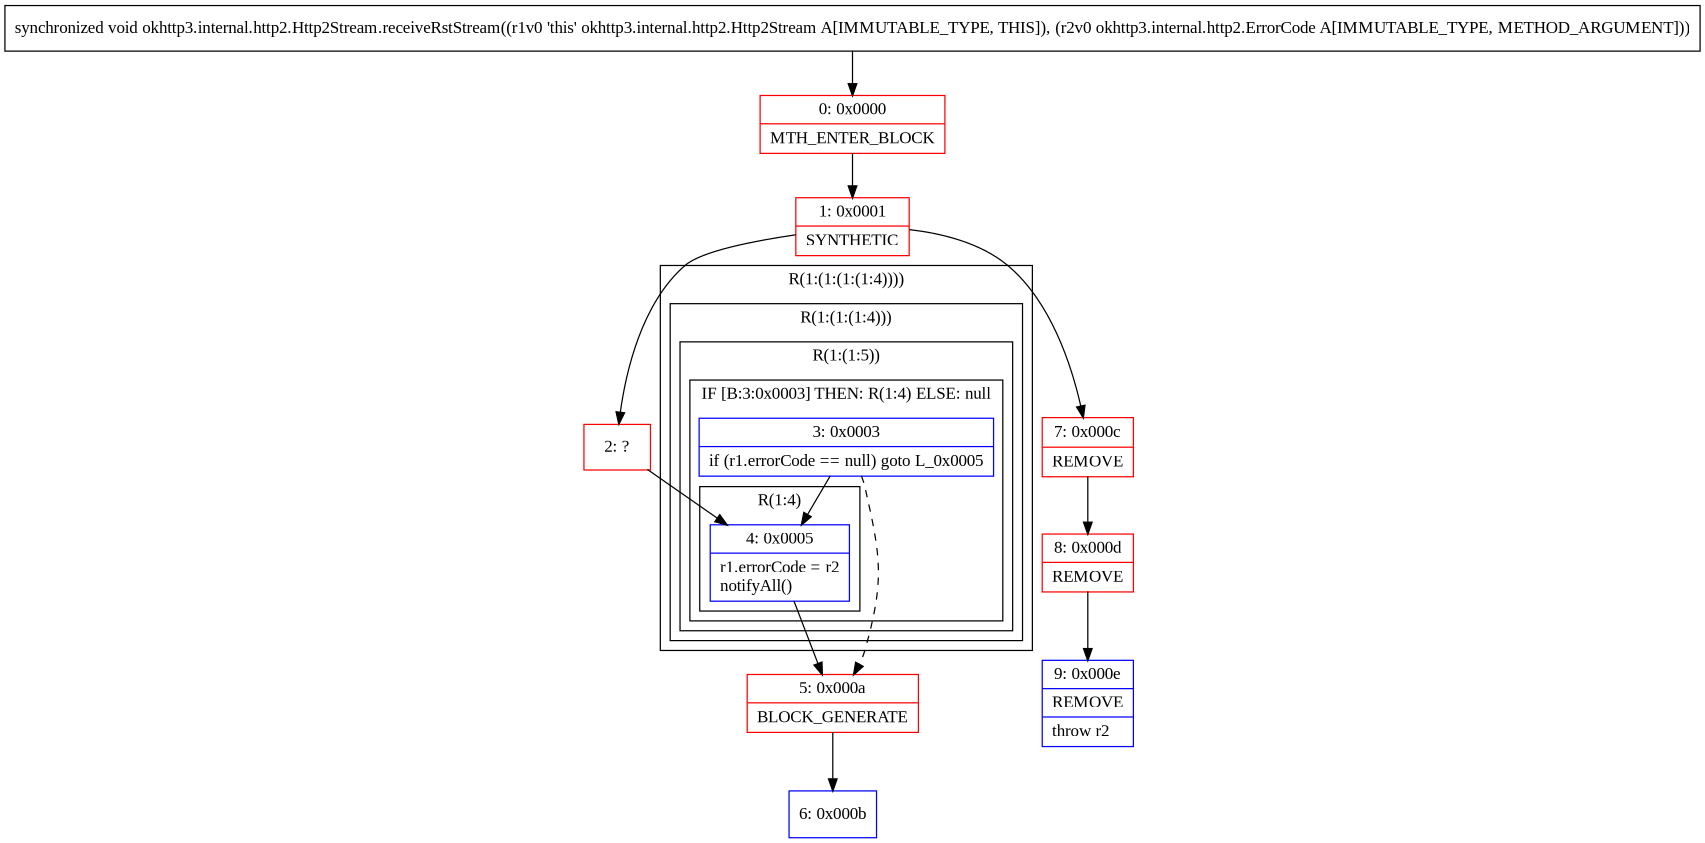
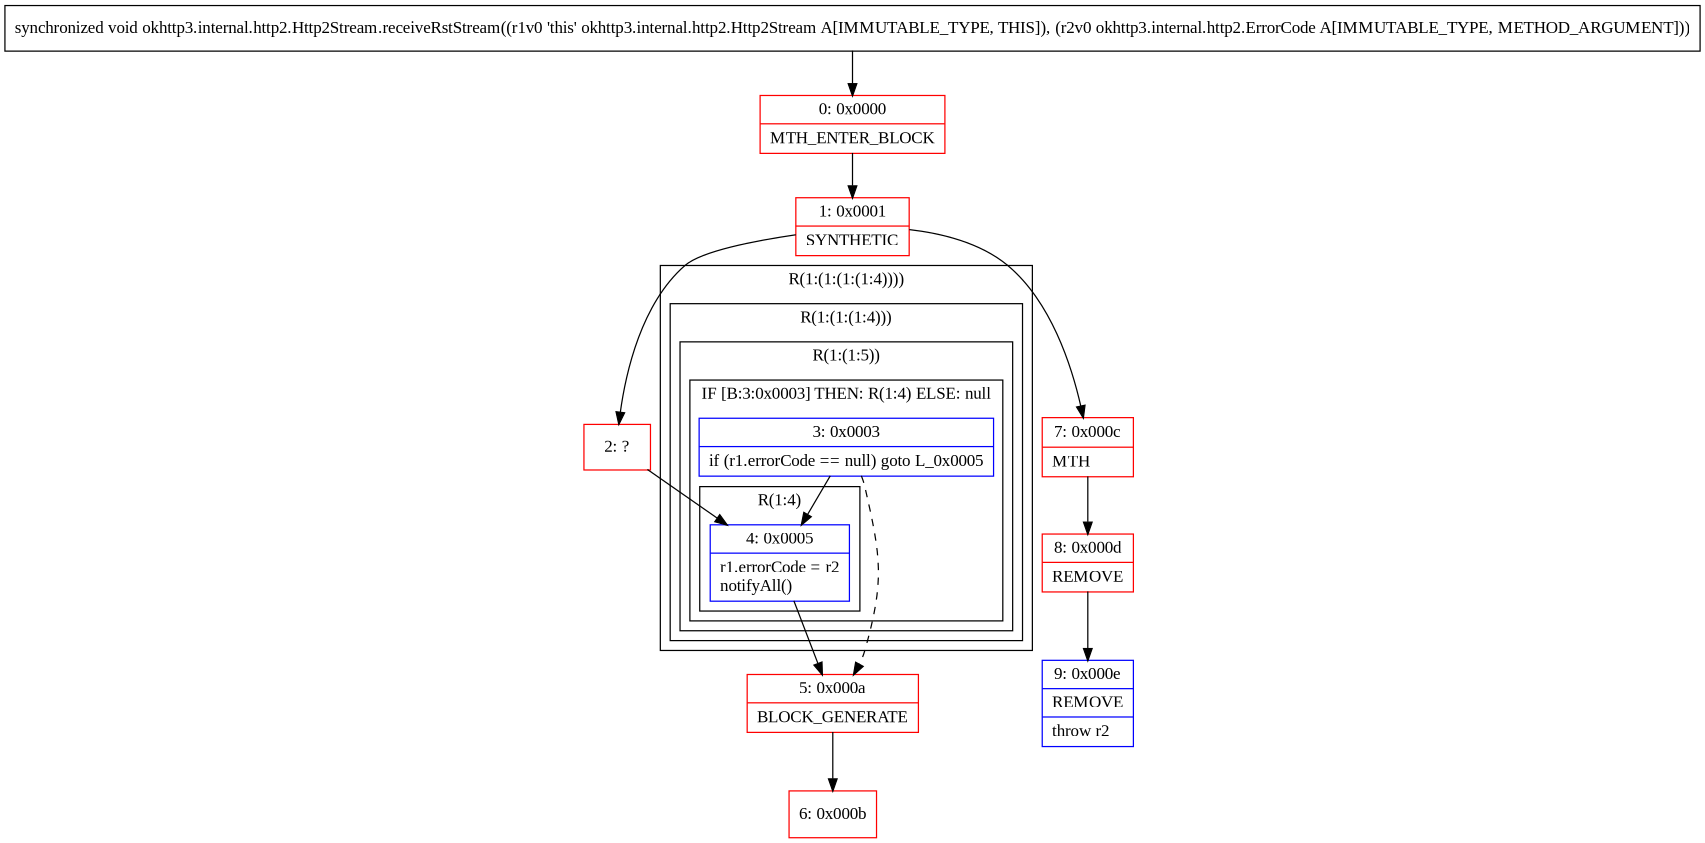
(1088, 461) -> (1071, 461)
(833, 814) -> (833, 814)
